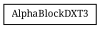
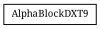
(50, 14) -> (50, 14)
